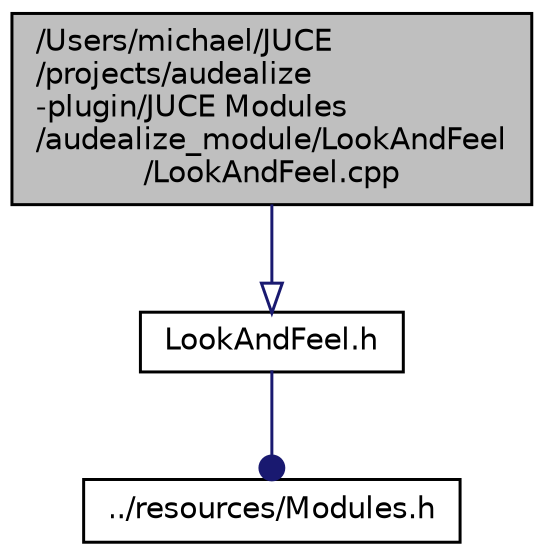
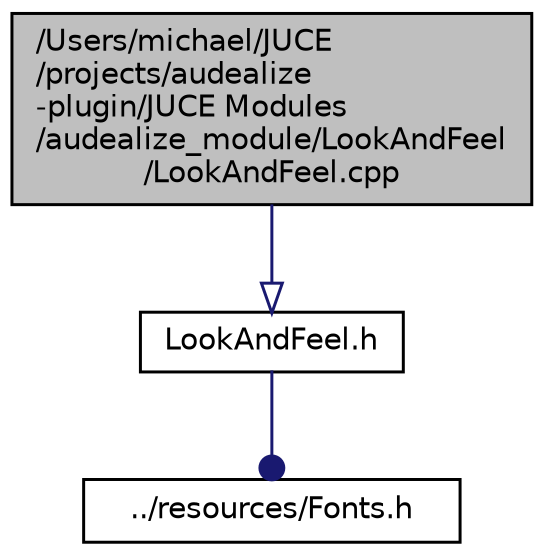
(272, 511) -> (272, 511)
